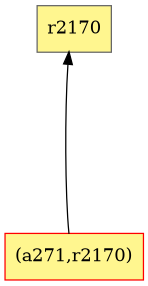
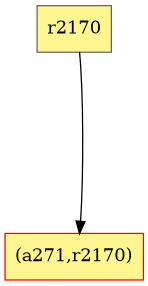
(66, 149) -> (83, 136)
